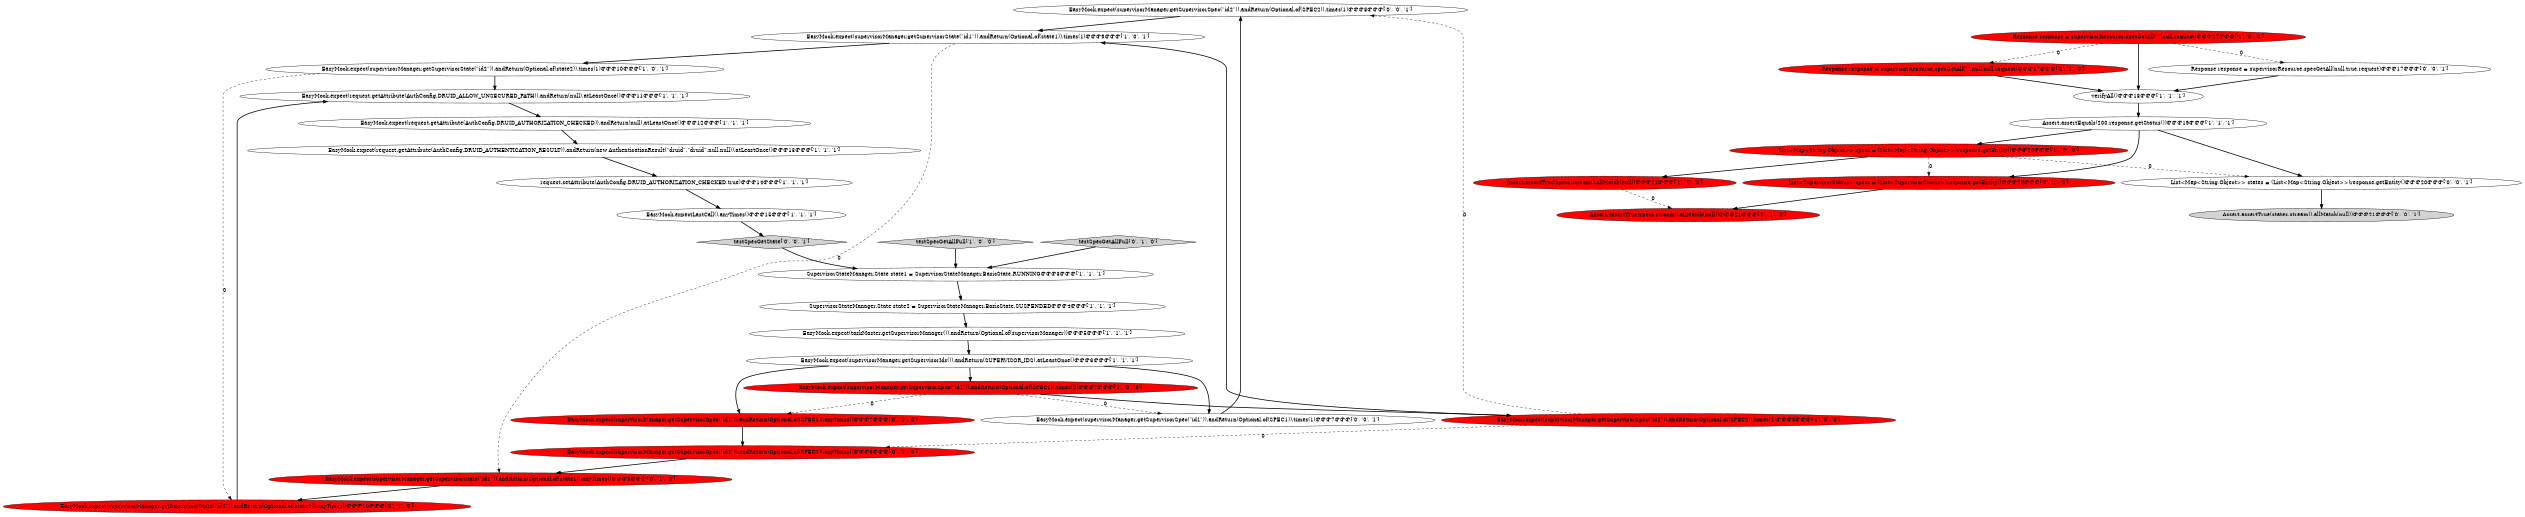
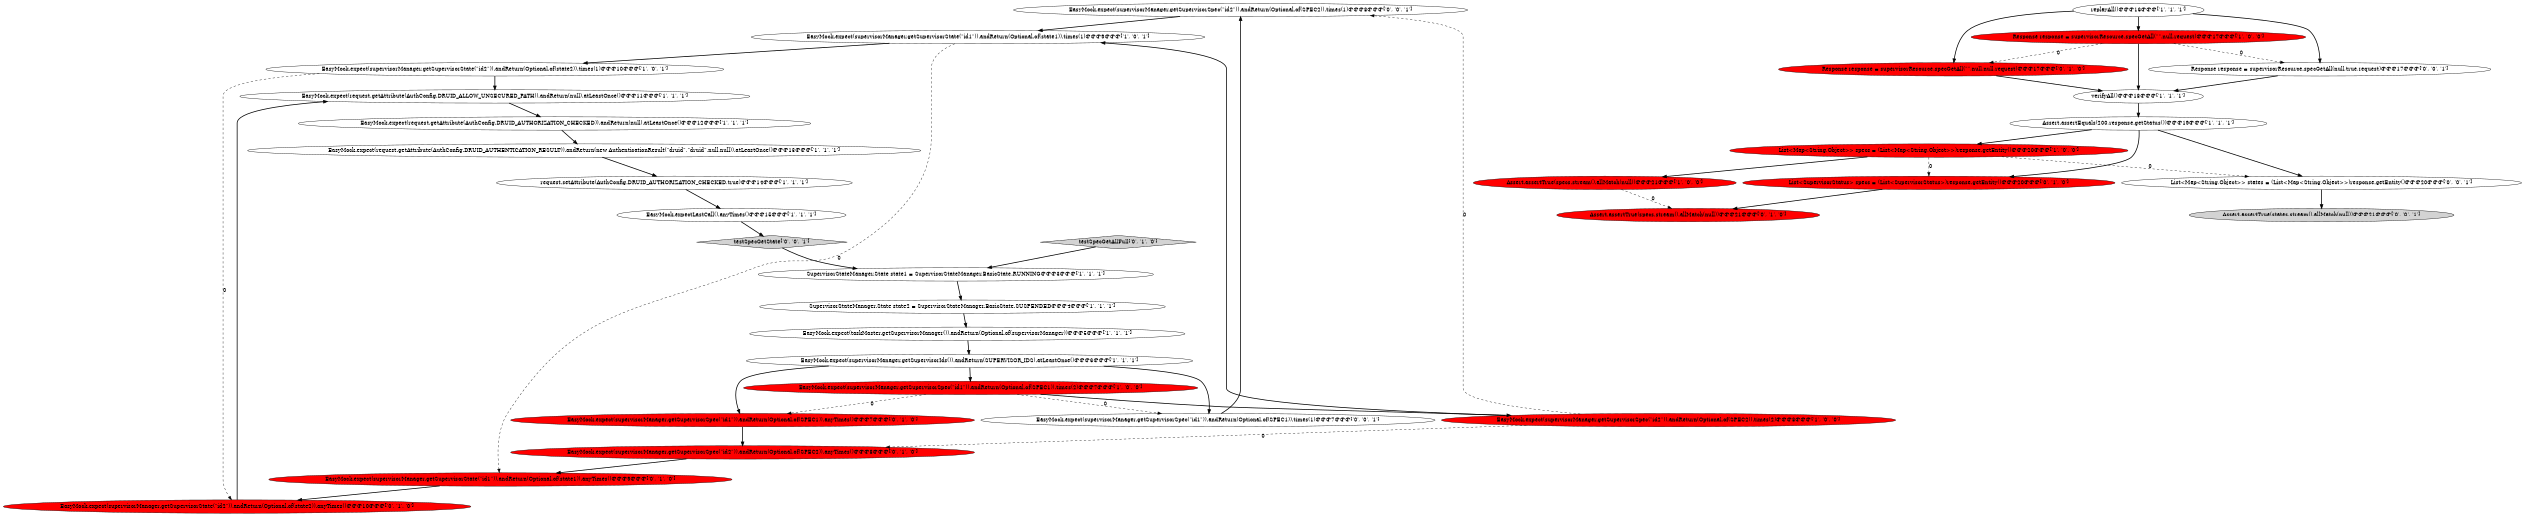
none -> (2138, 10)
(955, 242) -> none
